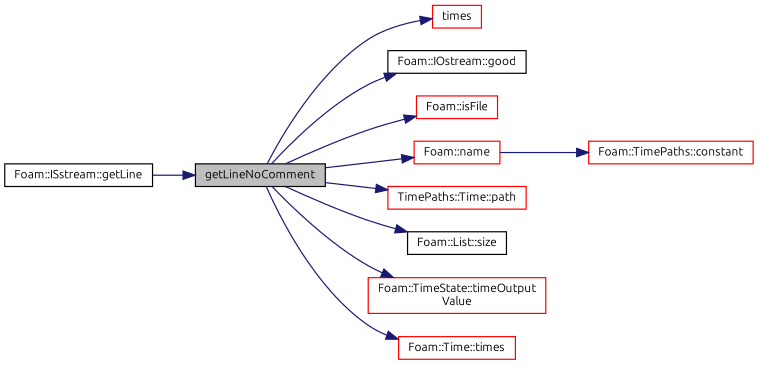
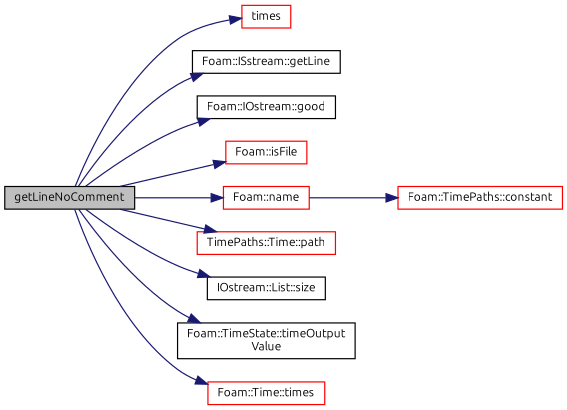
(168, 175) -> (128, 125)
(457, 243) -> (266, 288)
(457, 296) -> (266, 341)
